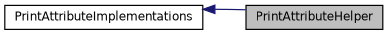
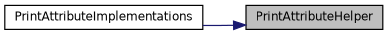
(230, 9) -> (218, 25)
